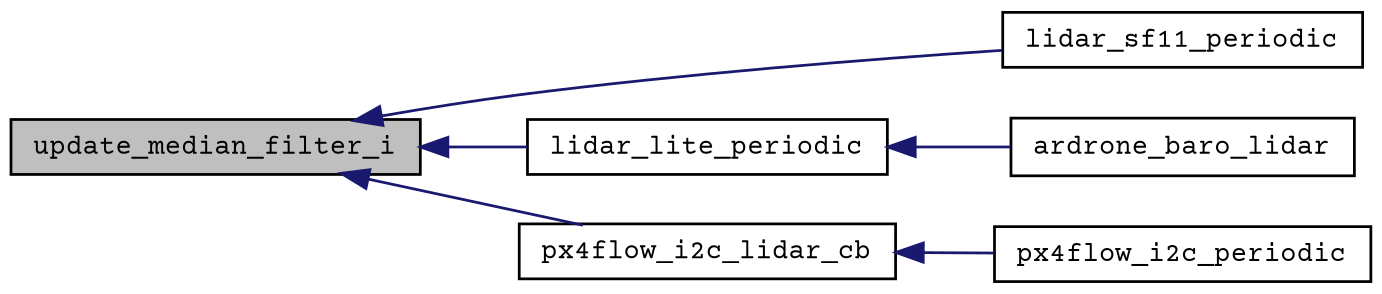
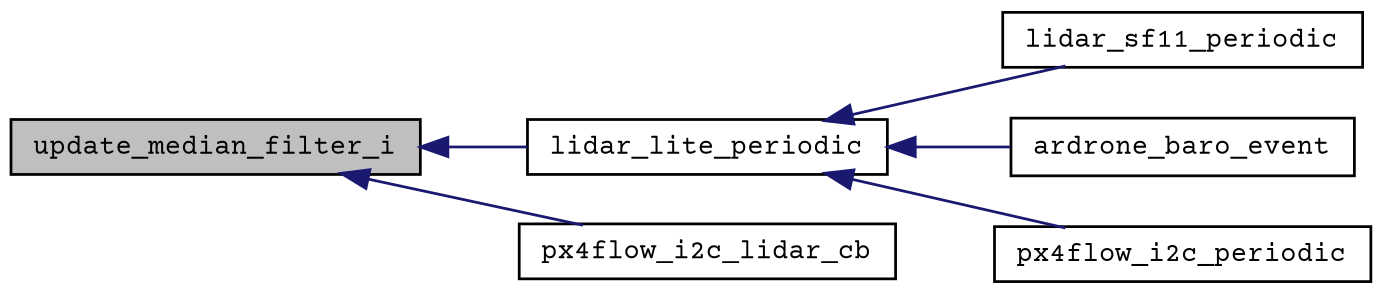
(691, 76) -> (959, 90)
(1183, 147) -> (1183, 147)
(959, 253) -> (959, 204)
